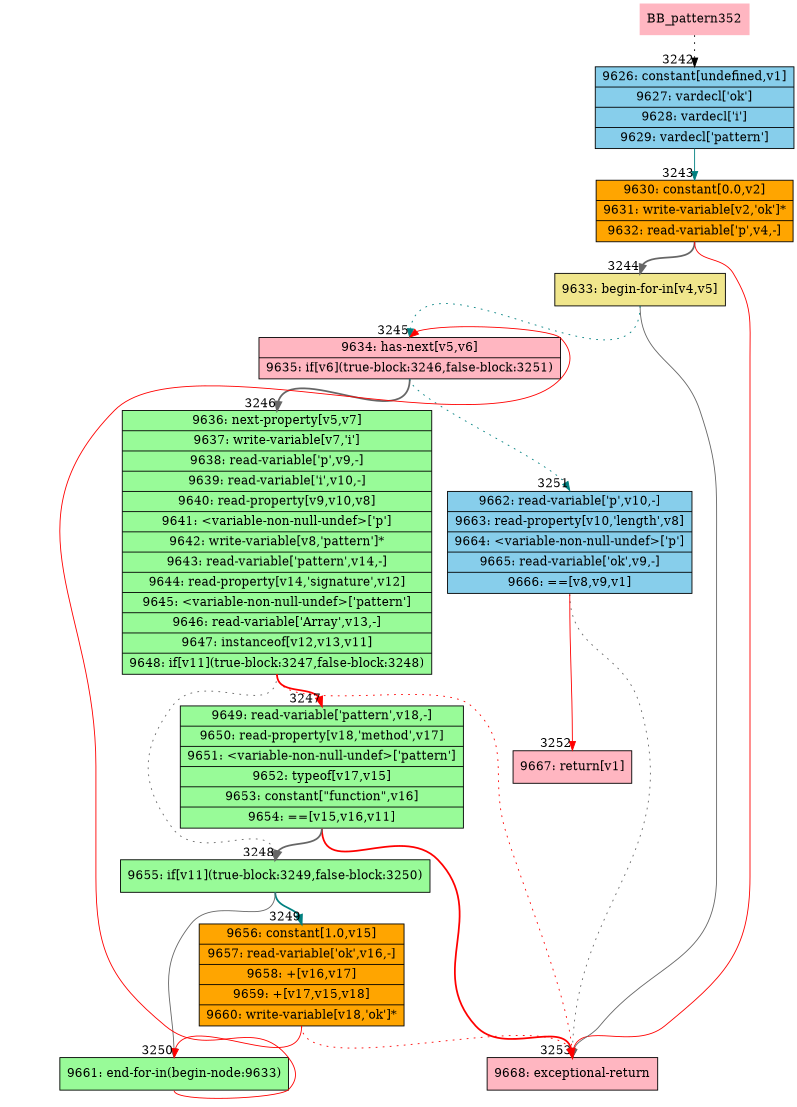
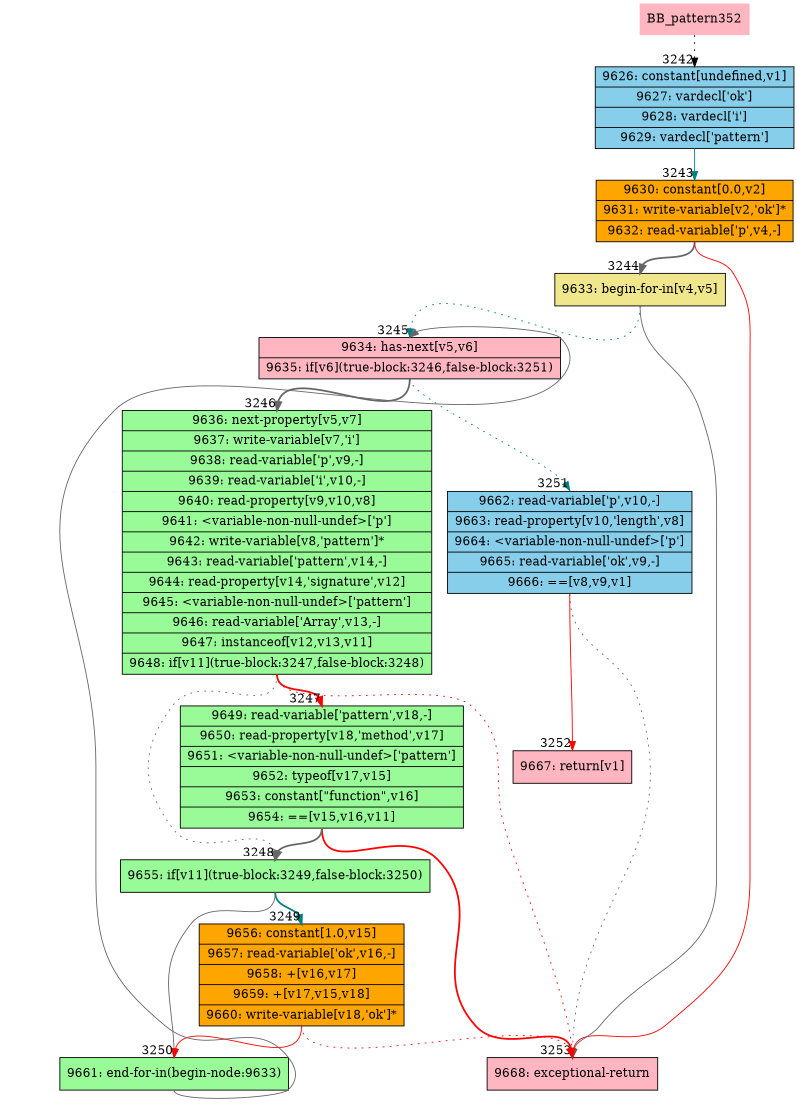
(61, 542) -> (61, 542)
